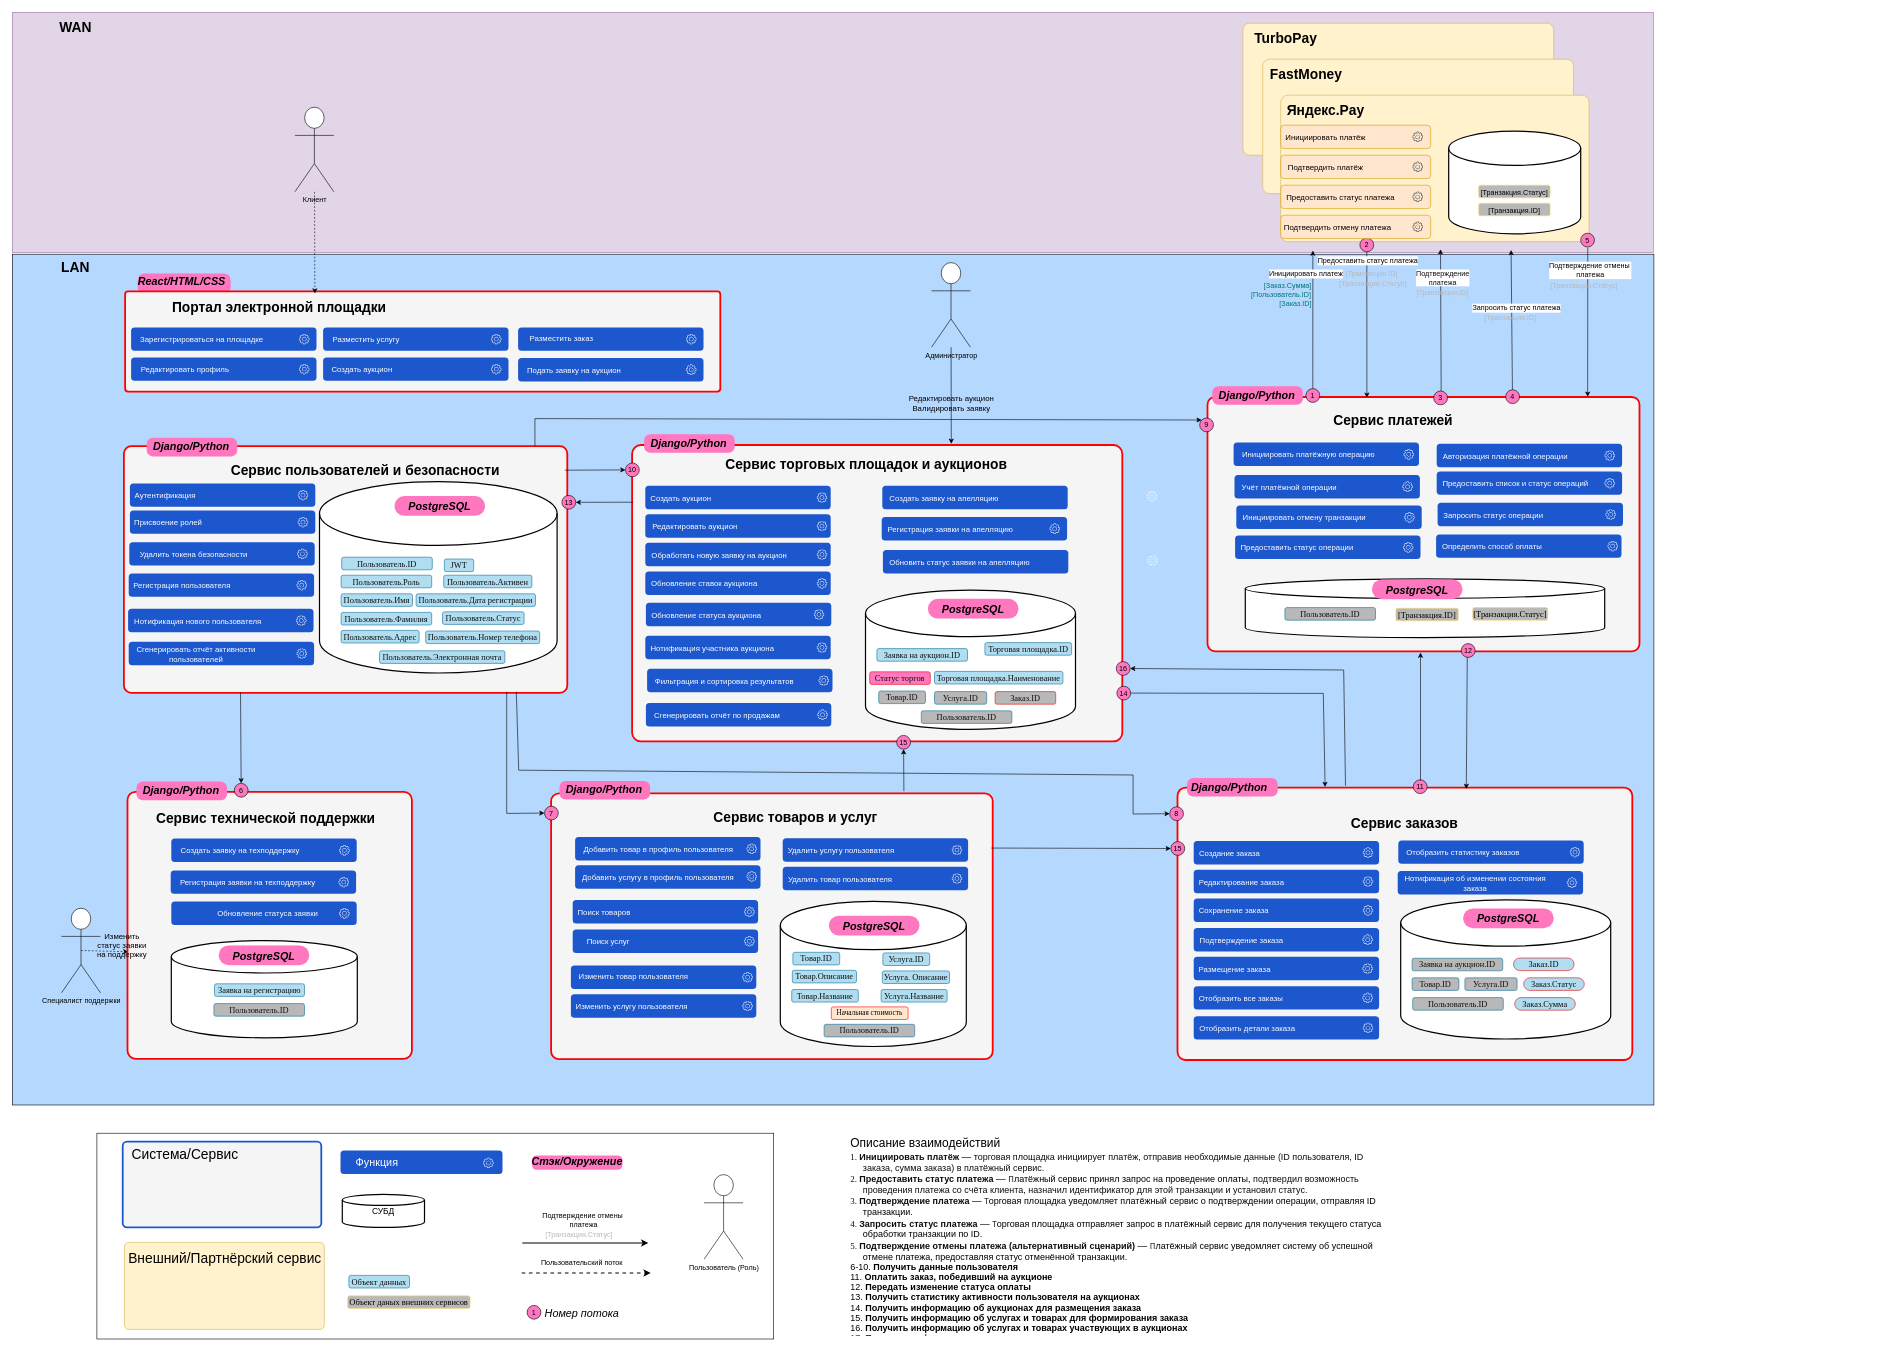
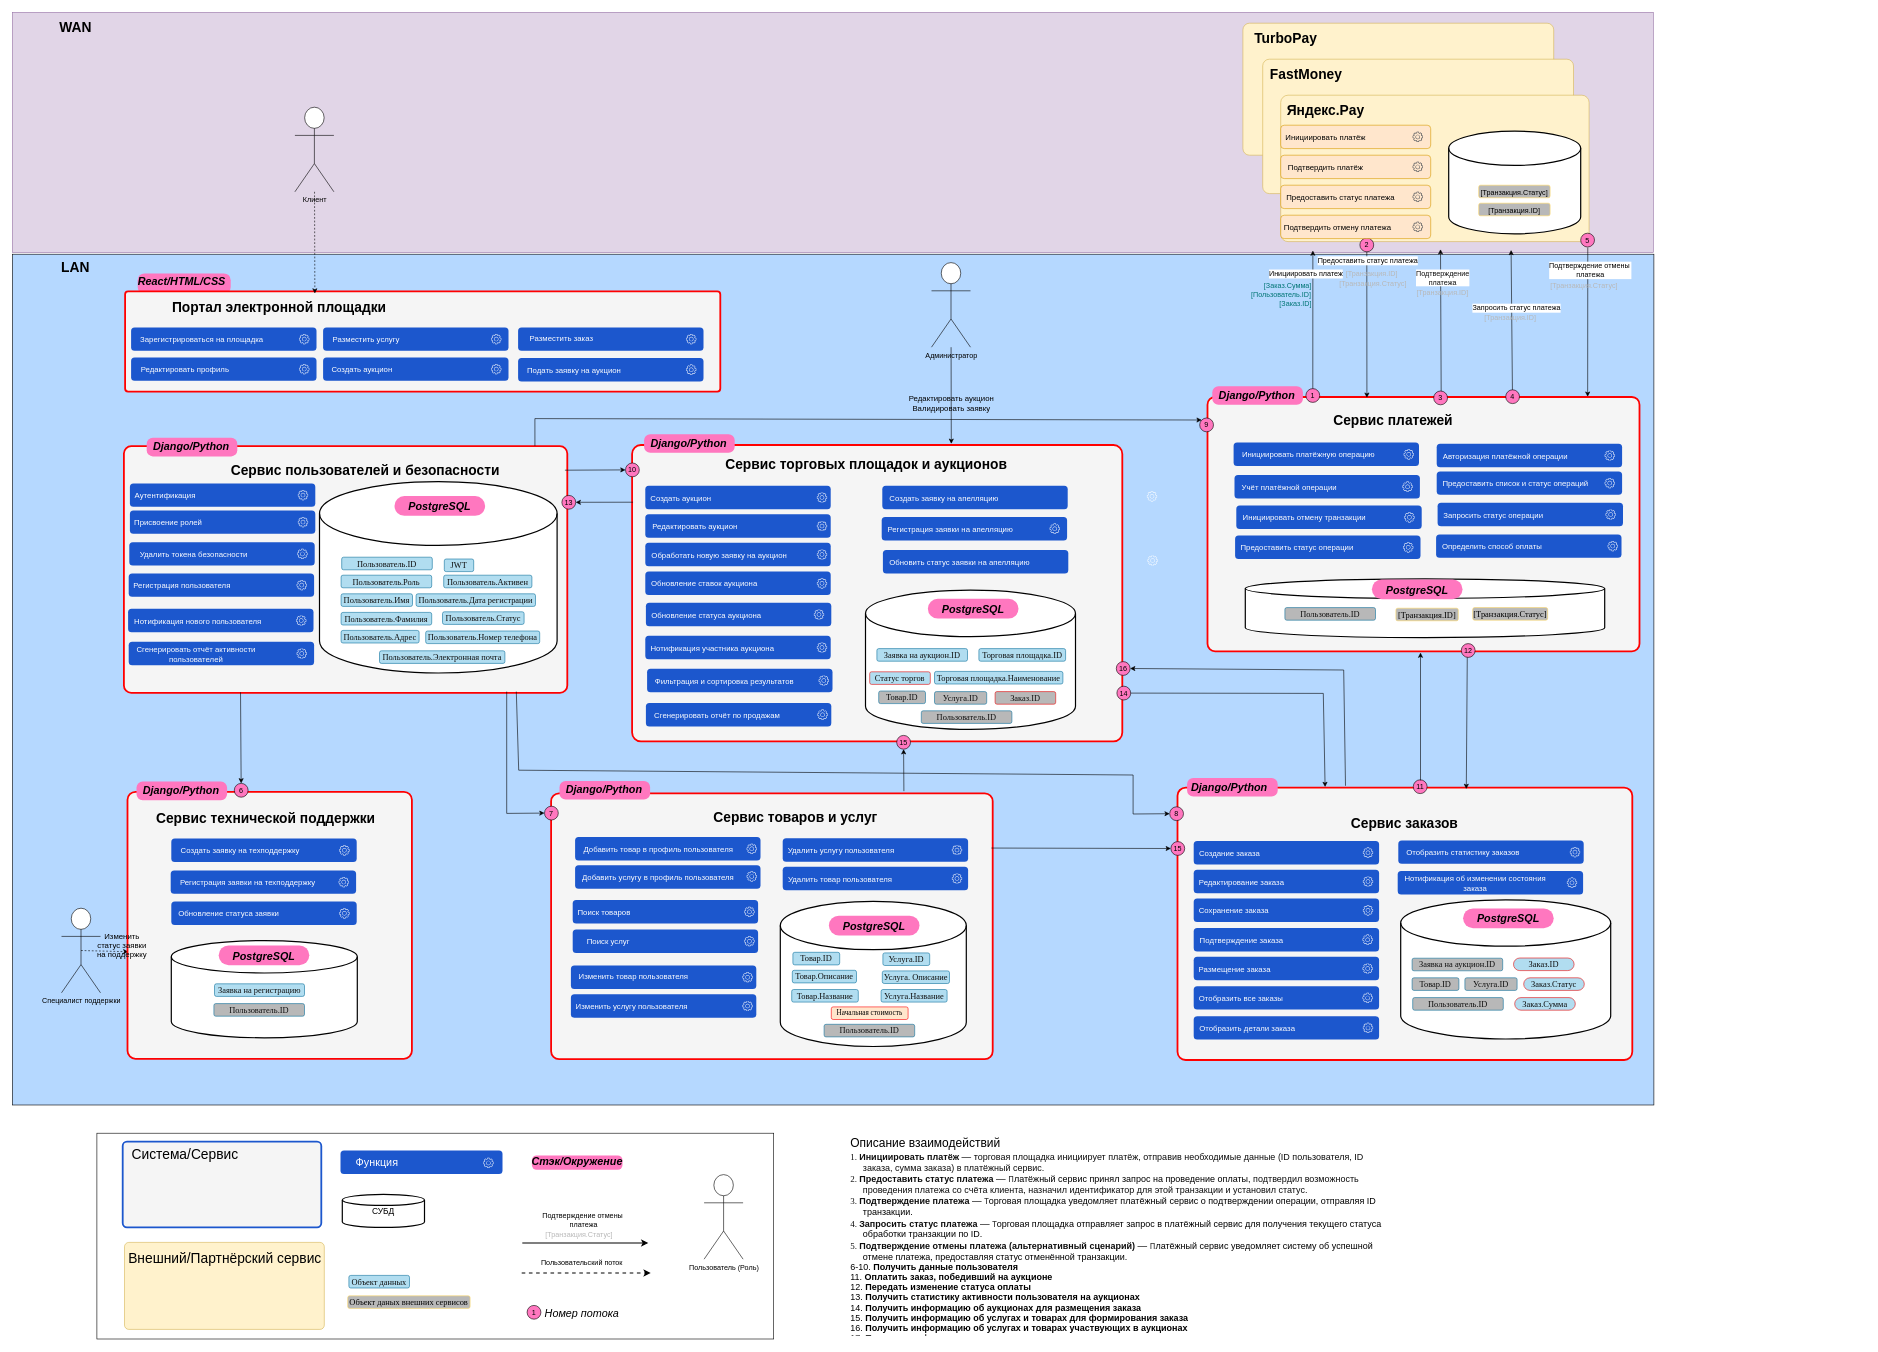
(202, 339) -> (202, 339)
(1028, 649) -> (1022, 655)
(900, 678) -> (900, 678)
(268, 913) -> (229, 913)
